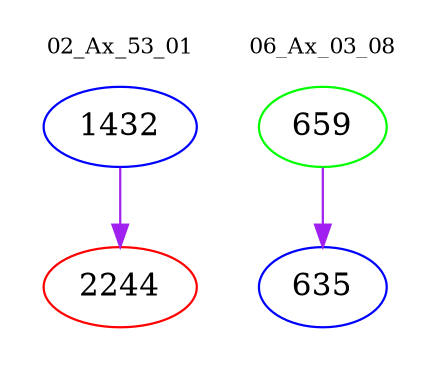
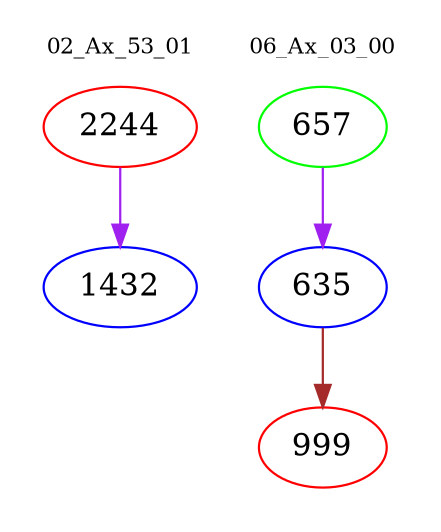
(323, 48) -> (323, 48)
(323, 127) -> (323, 127)
(120, 196) -> (120, 196)
none -> (323, 448)
